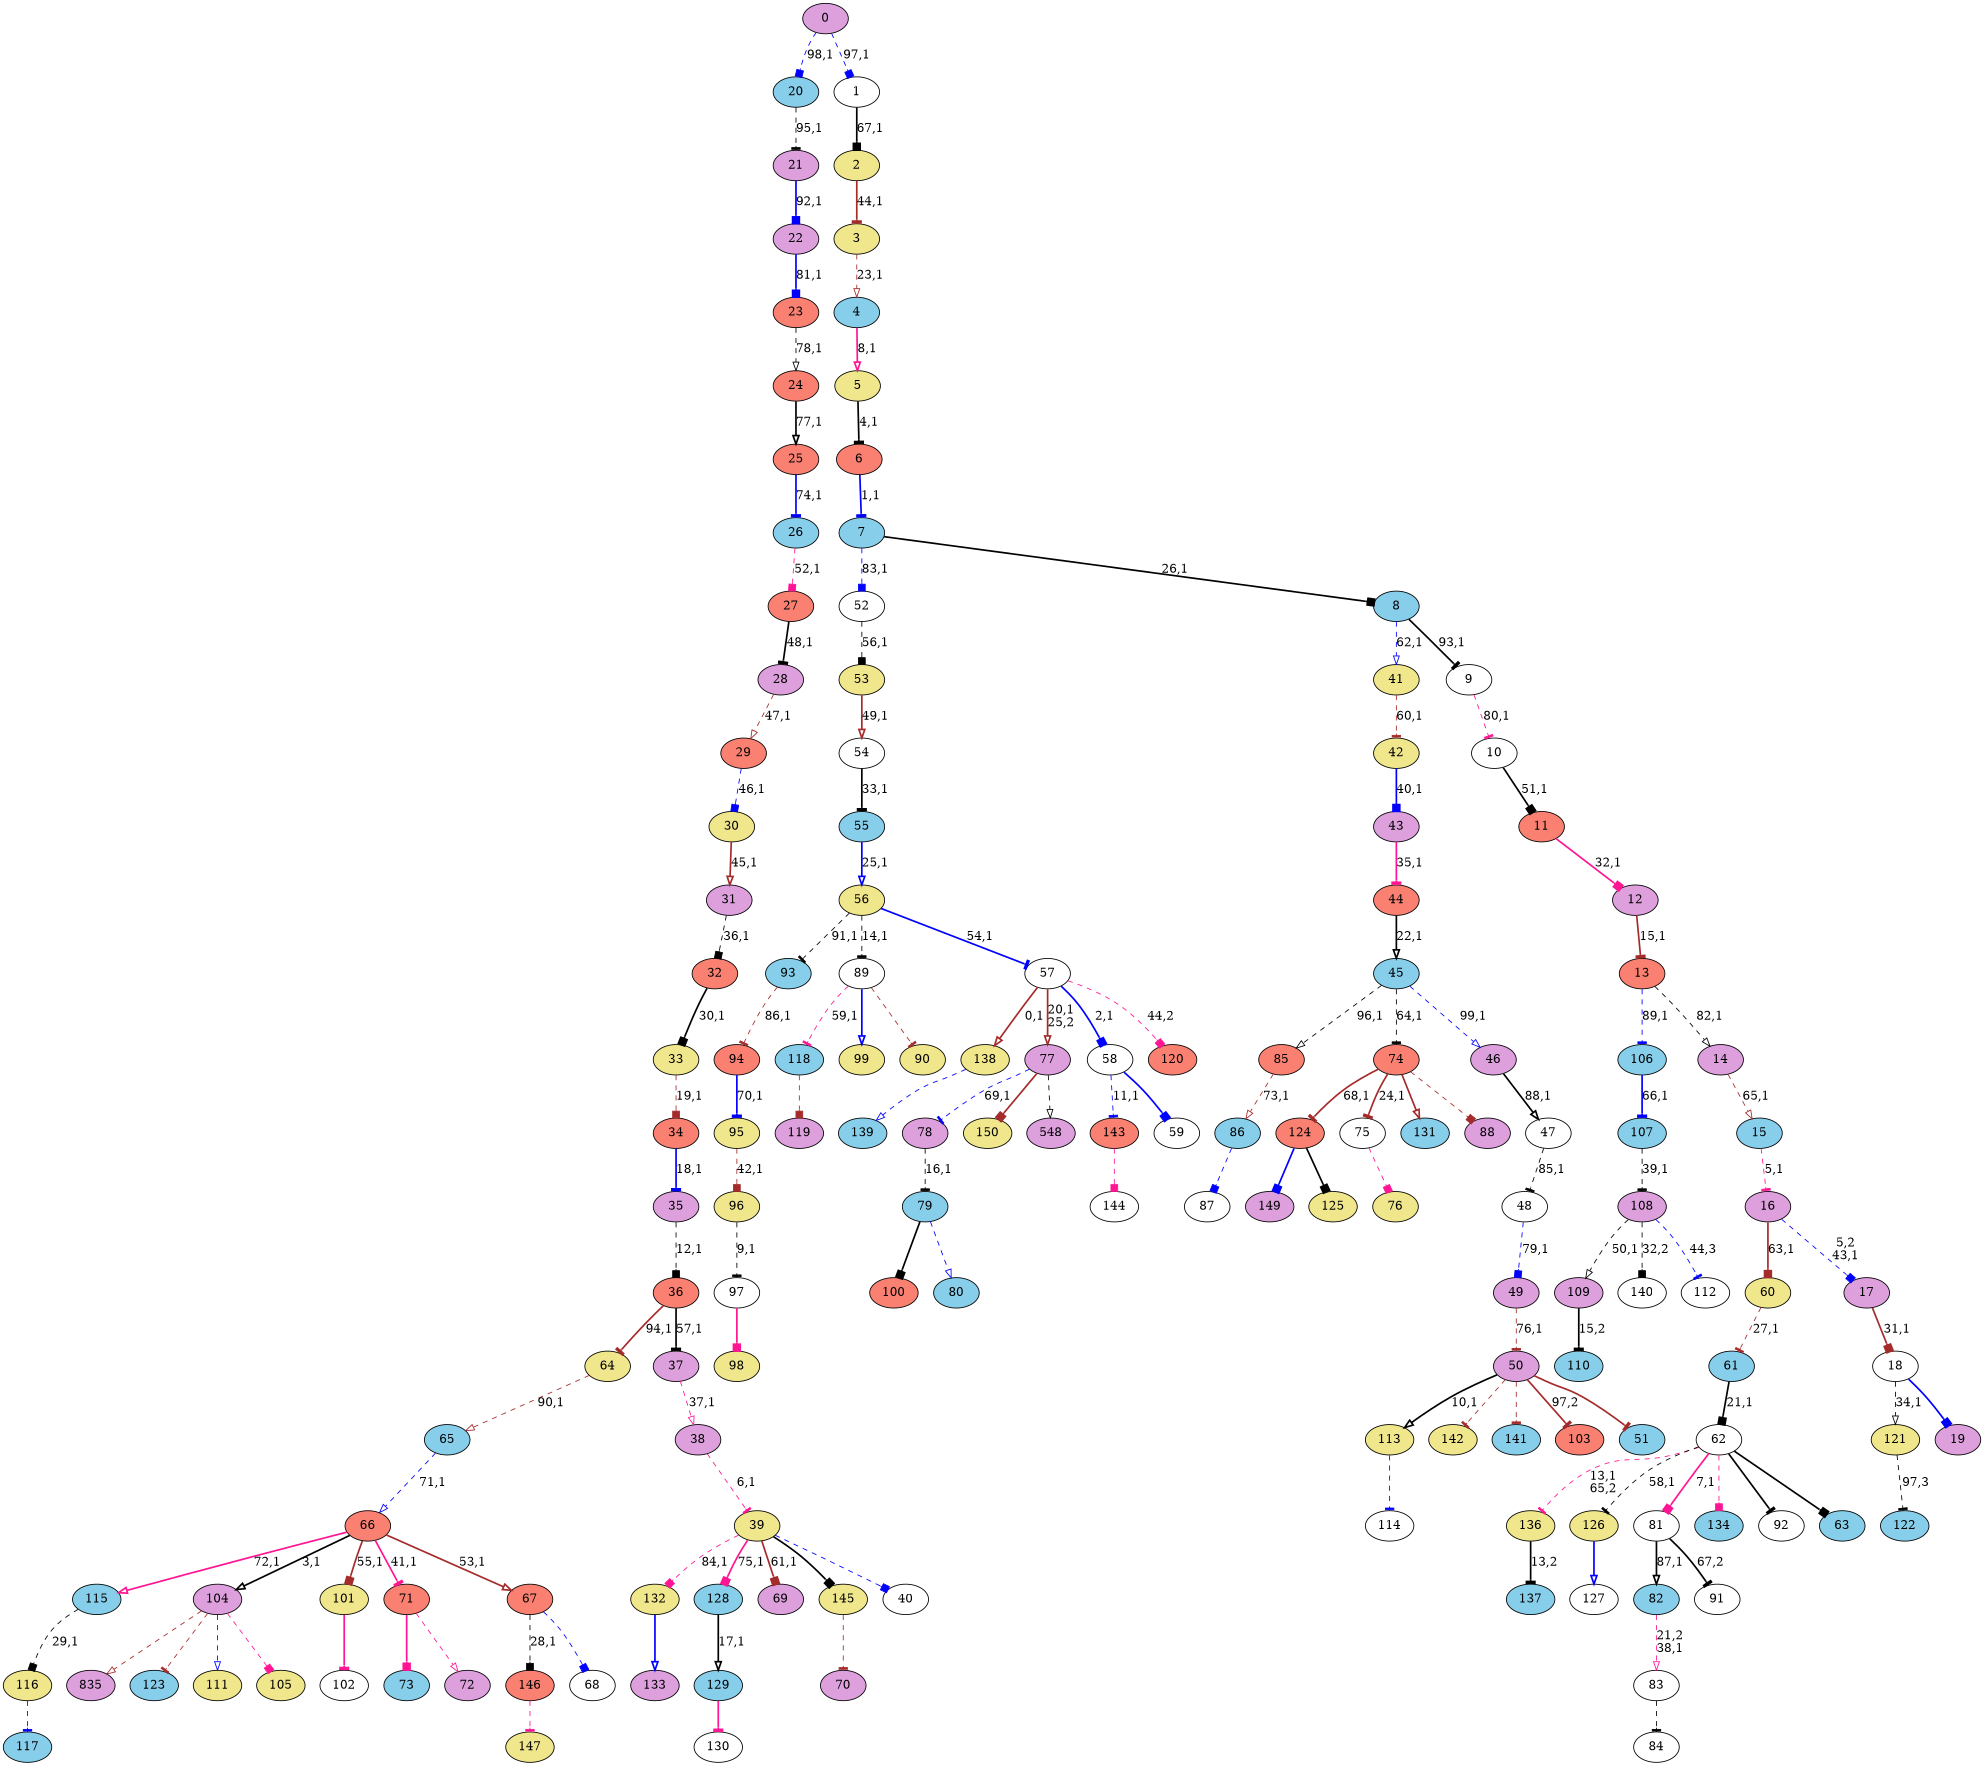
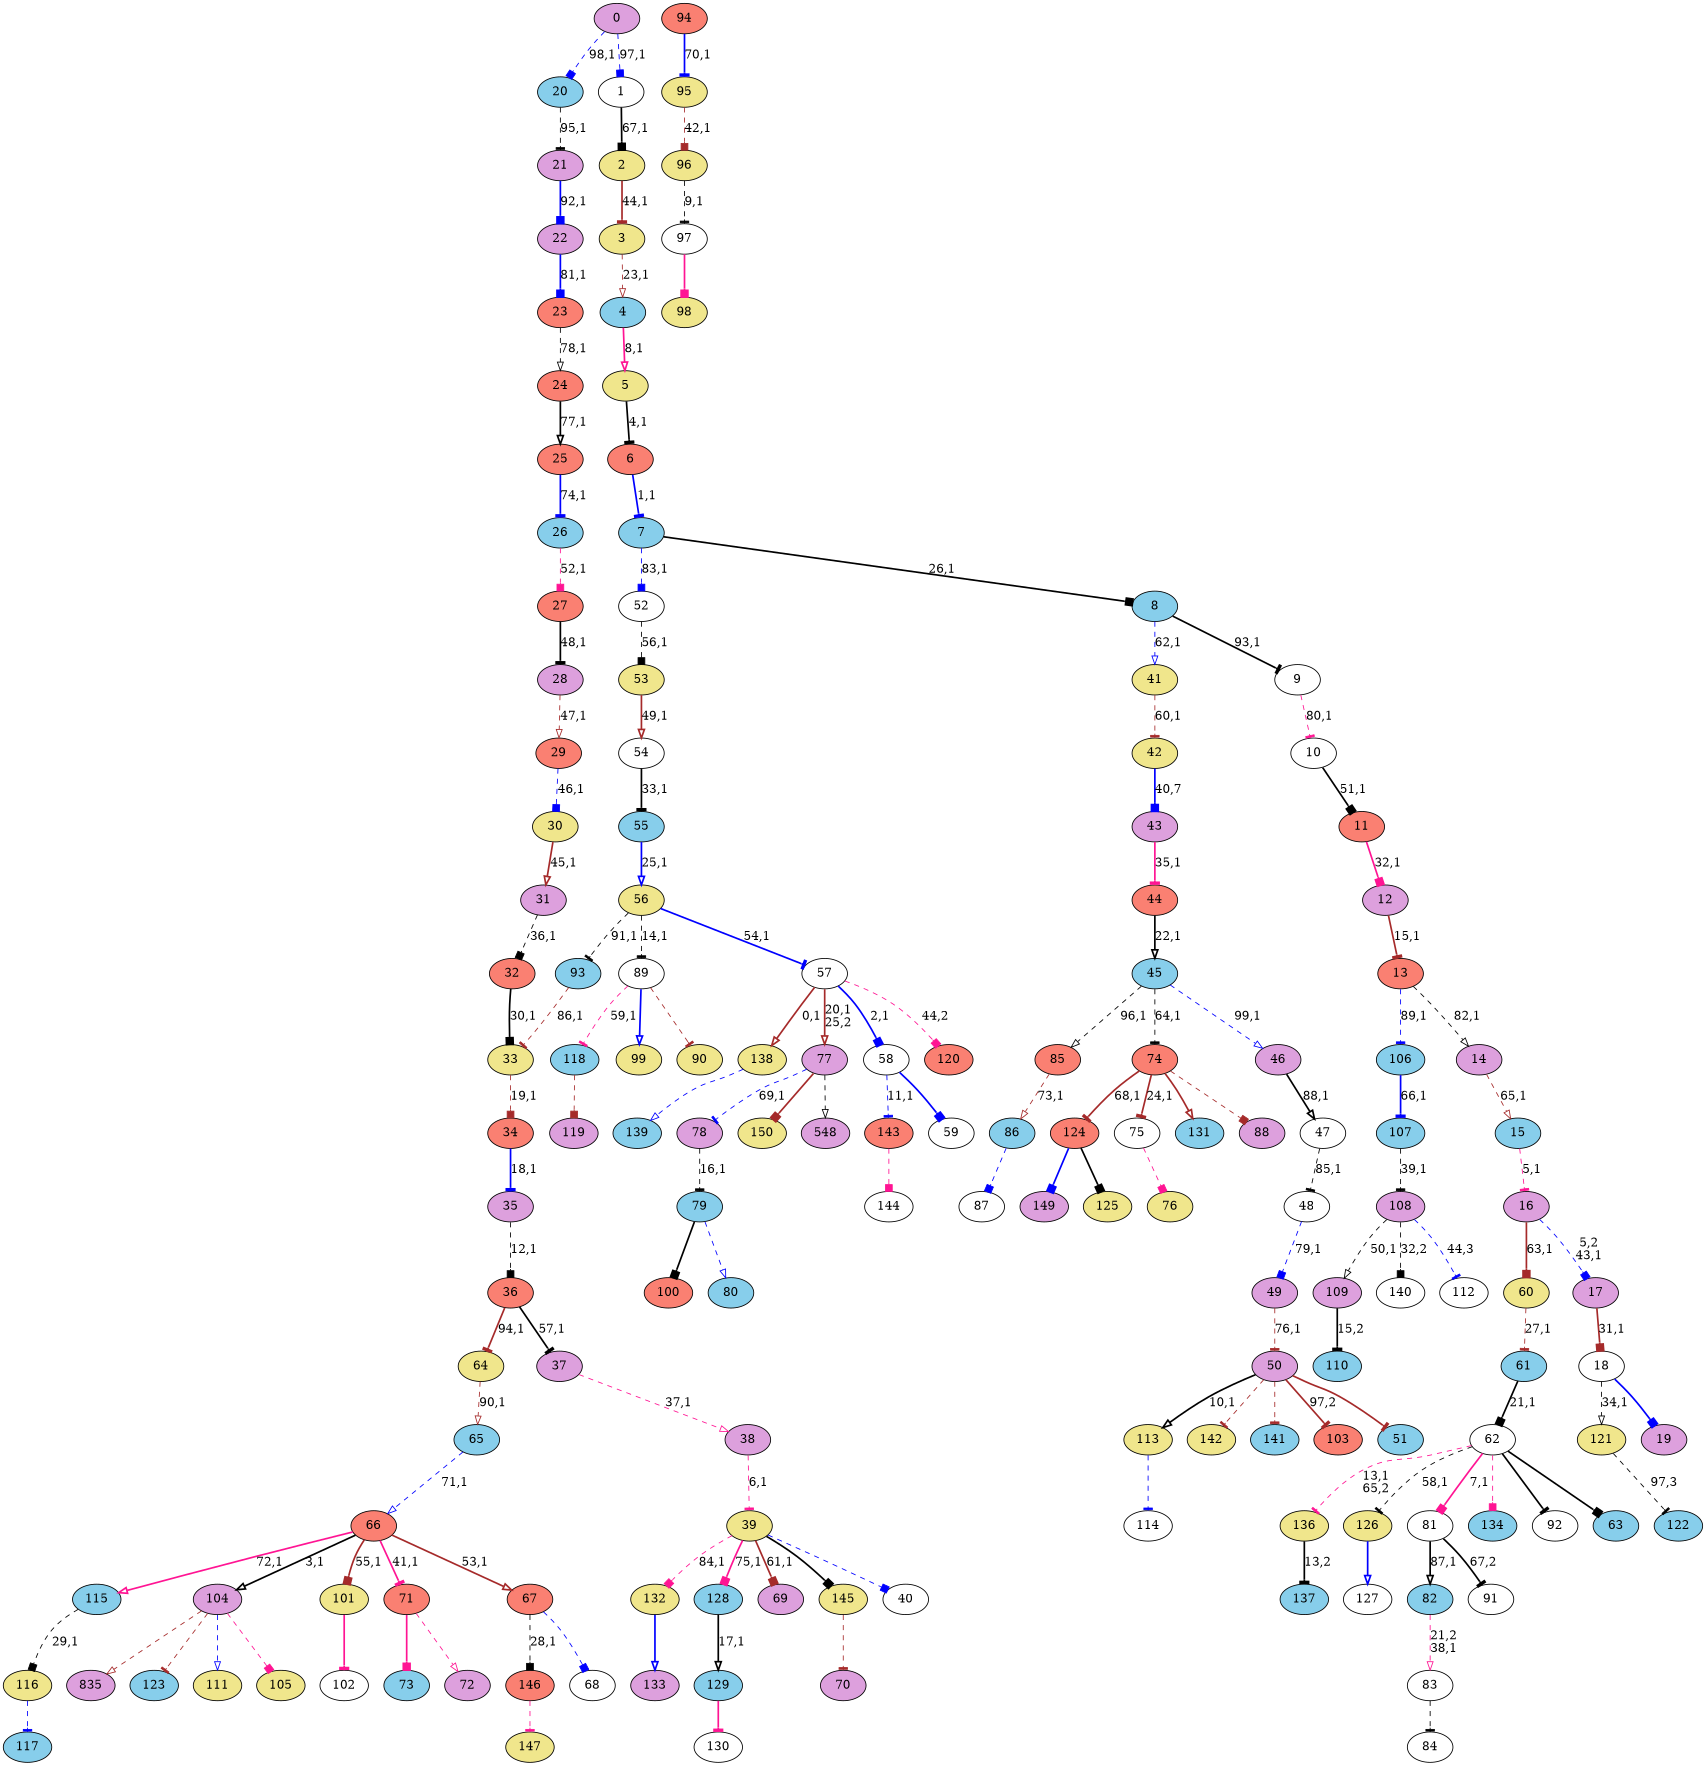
(1410, 790) -> (1168, 790)
(759, 1013) -> (547, 1016)
